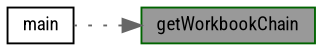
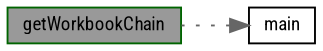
(98, 25) -> (206, 25)
